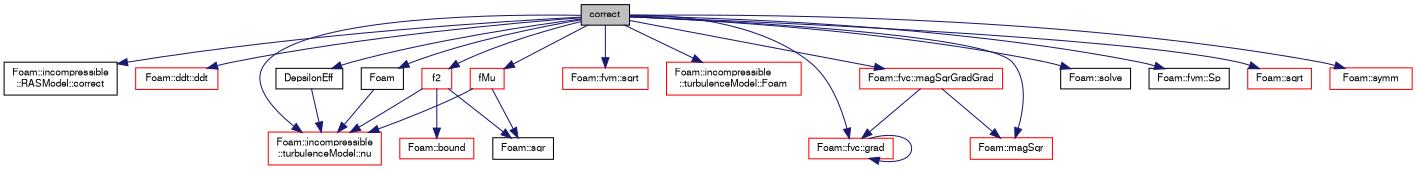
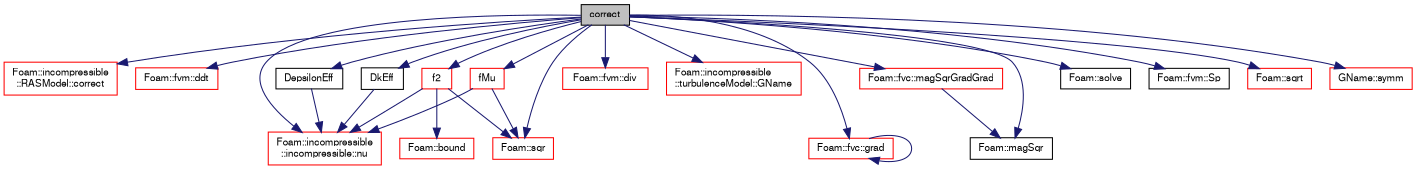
none -> (549, 69)
(61, 79) -> (61, 79)
(177, 79) -> (177, 79)
(382, 79) -> (382, 79)
(605, 79) -> (605, 79)
(734, 79) -> (734, 79)
(1371, 79) -> (1371, 79)
(895, 110) -> none
(325, 149) -> (325, 149)
(523, 149) -> (523, 149)
(1011, 149) -> (1011, 149)
